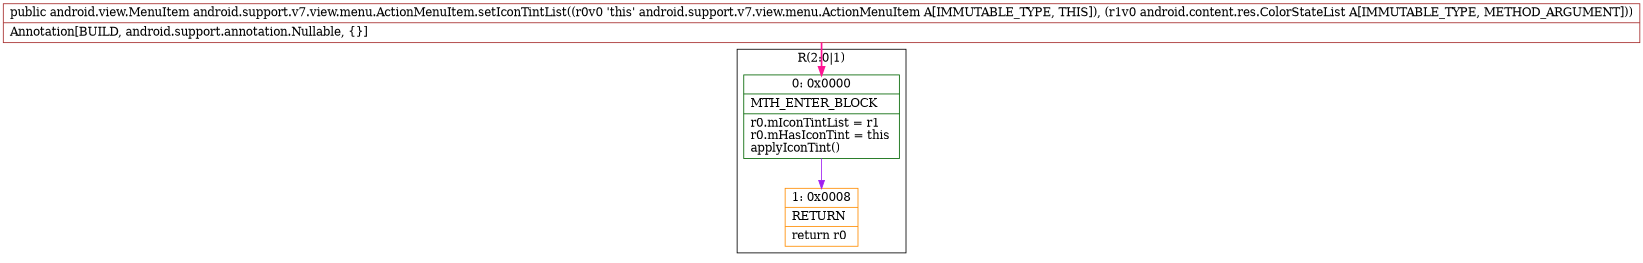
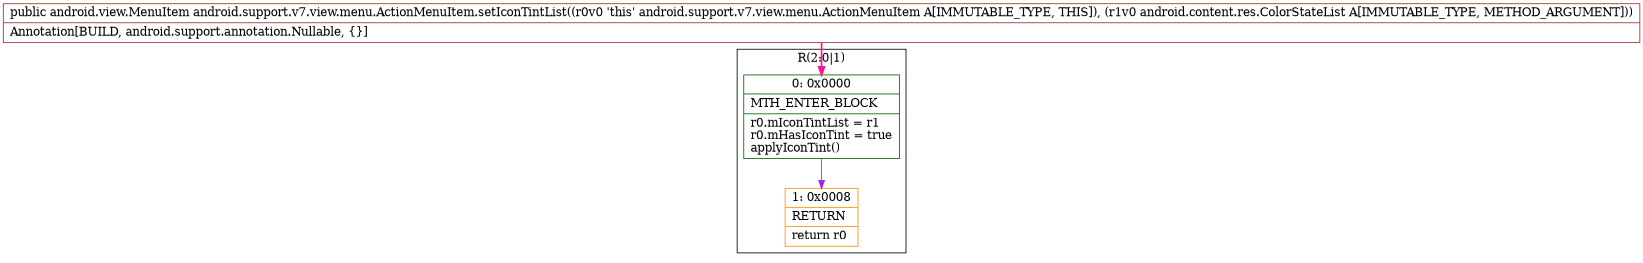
(820, 136) -> (822, 136)
